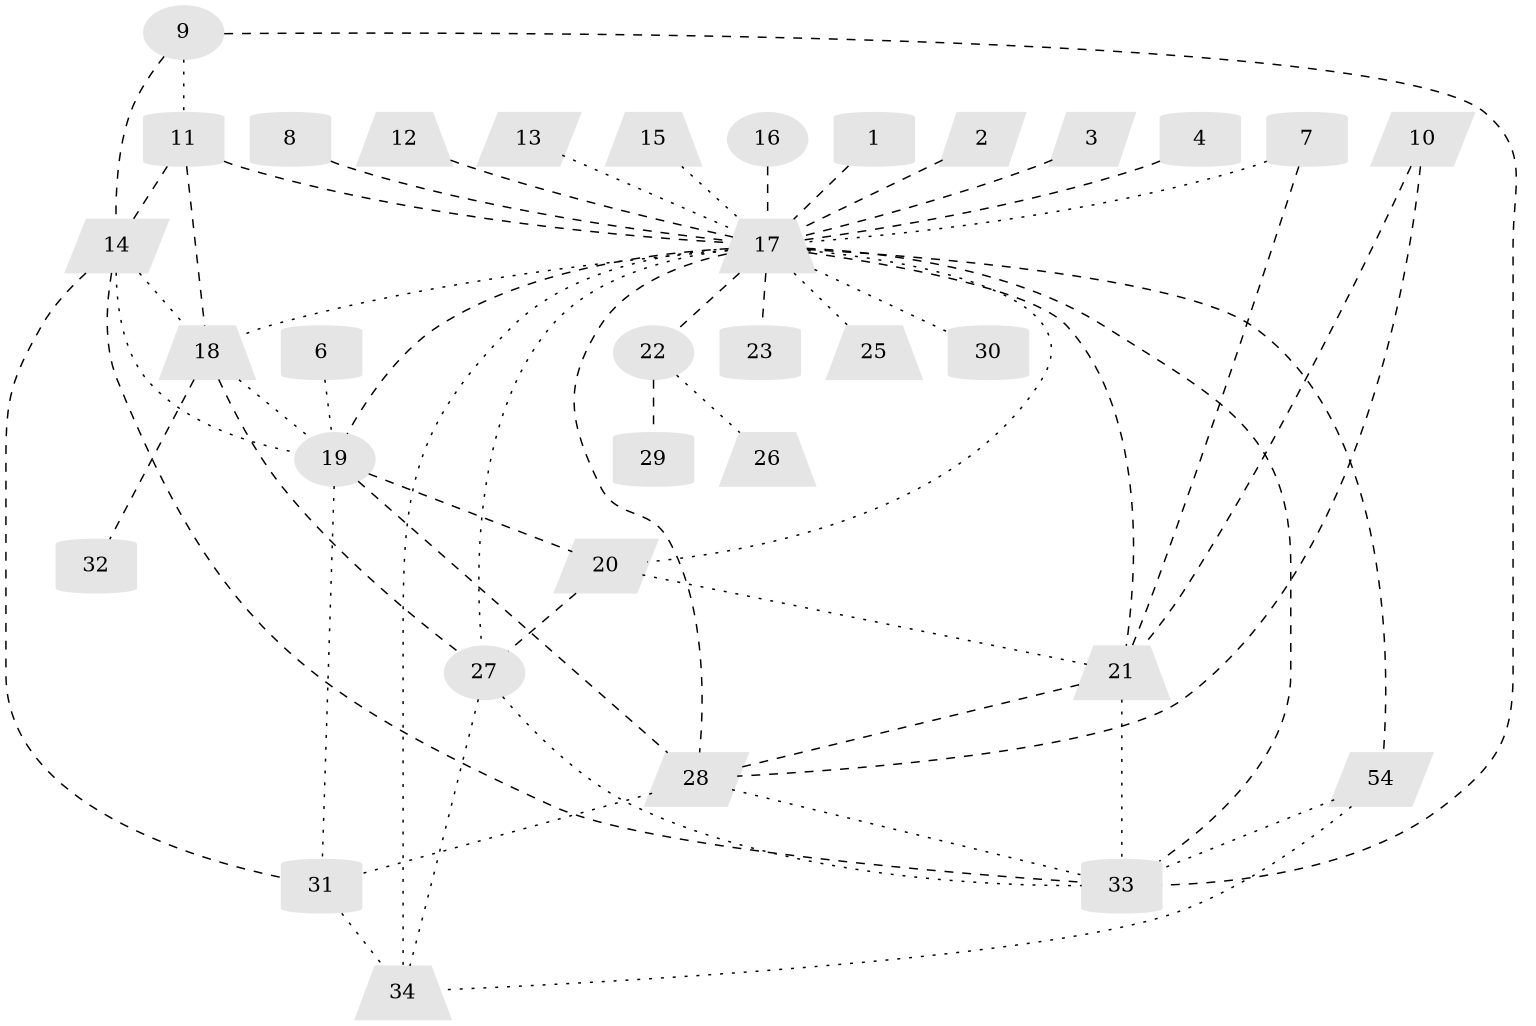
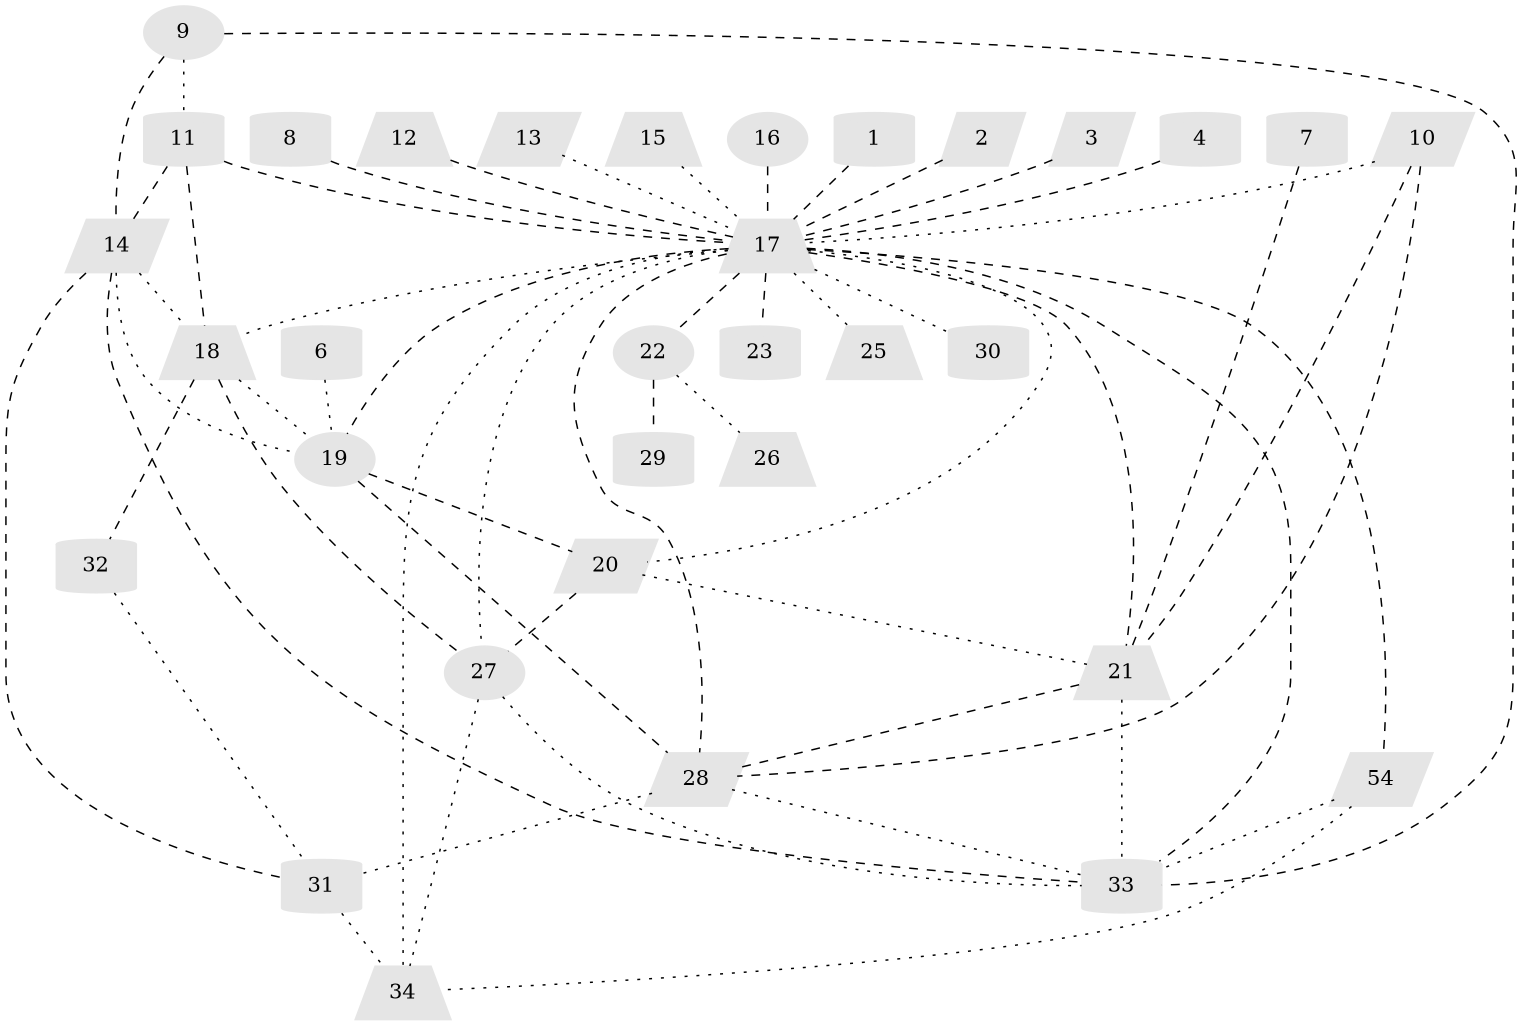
(1038, 214) -> (1092, 216)
(329, 663) -> (209, 726)
